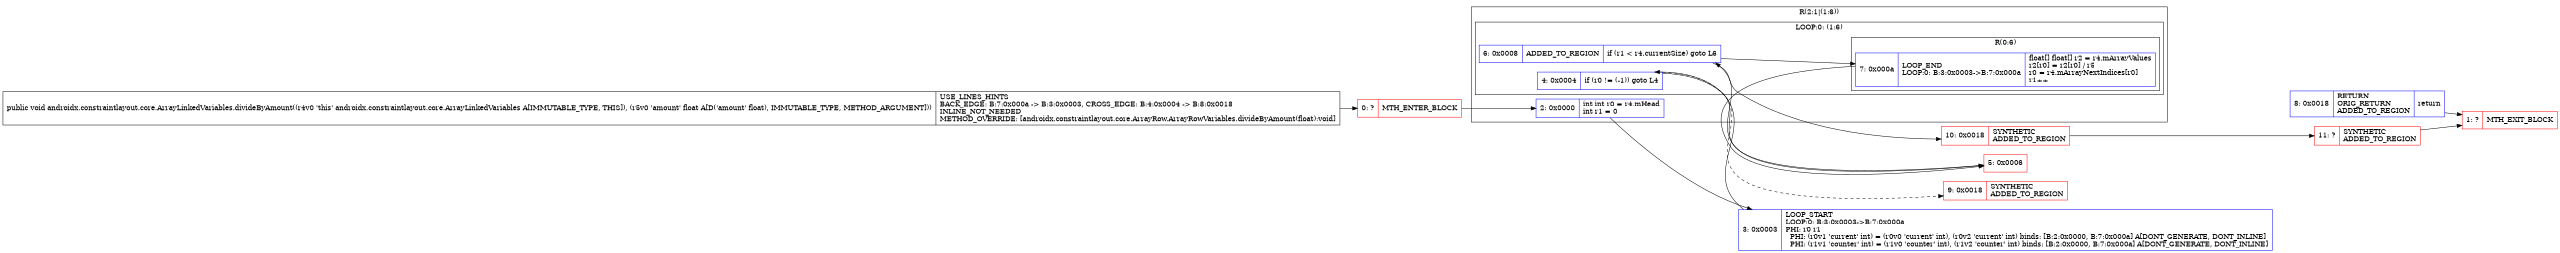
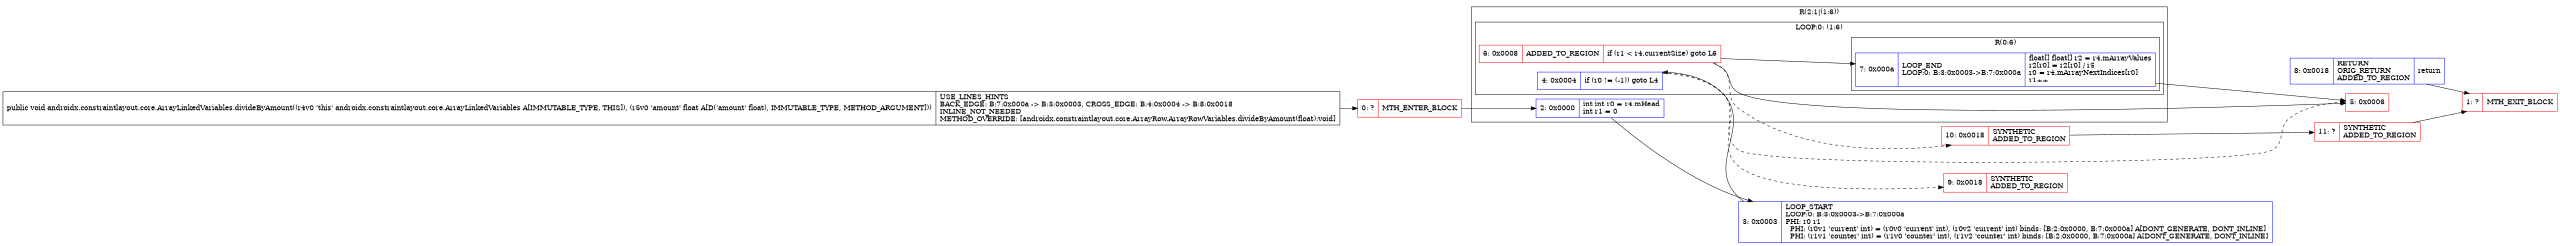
(1600, 54) -> (1600, 54)
(1820, 126) -> (1812, 140)
(1794, 167) -> (1988, 162)
(1814, 170) -> (2018, 110)
